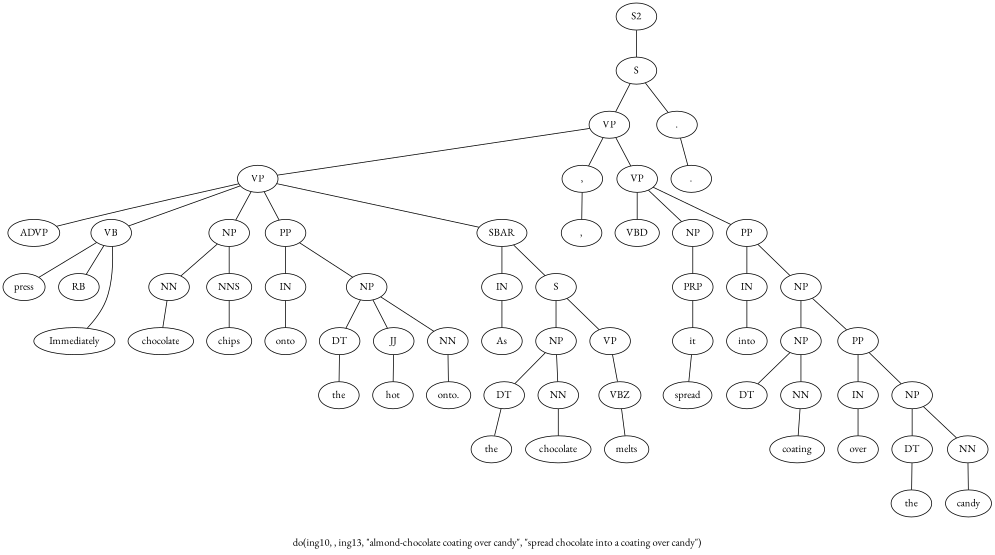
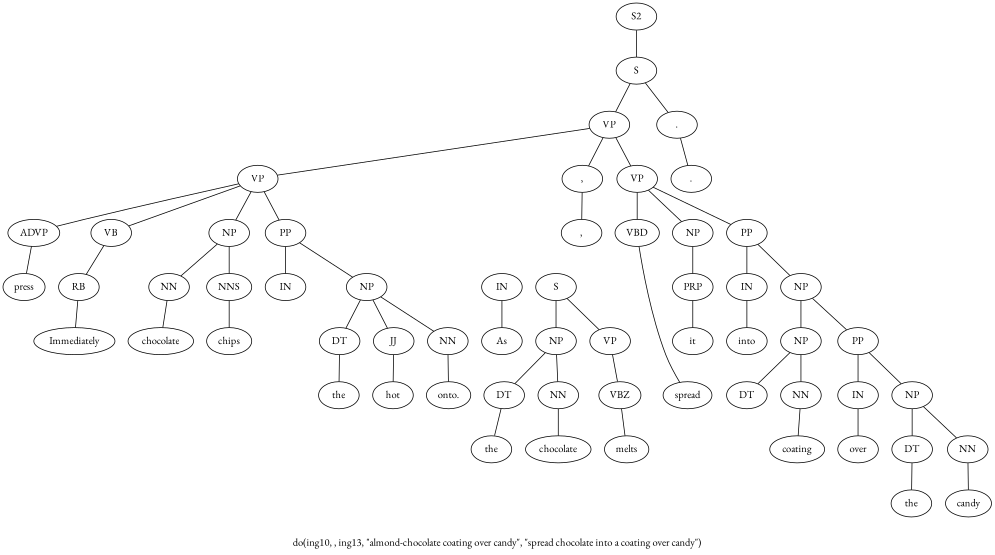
(502, 233) -> none
(68, 260) -> (29, 260)
(109, 290) -> (77, 314)
(286, 341) -> none
(690, 368) -> (654, 316)
